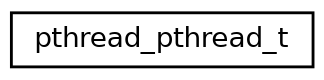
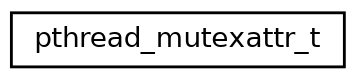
(162, 40) -> (178, 40)
